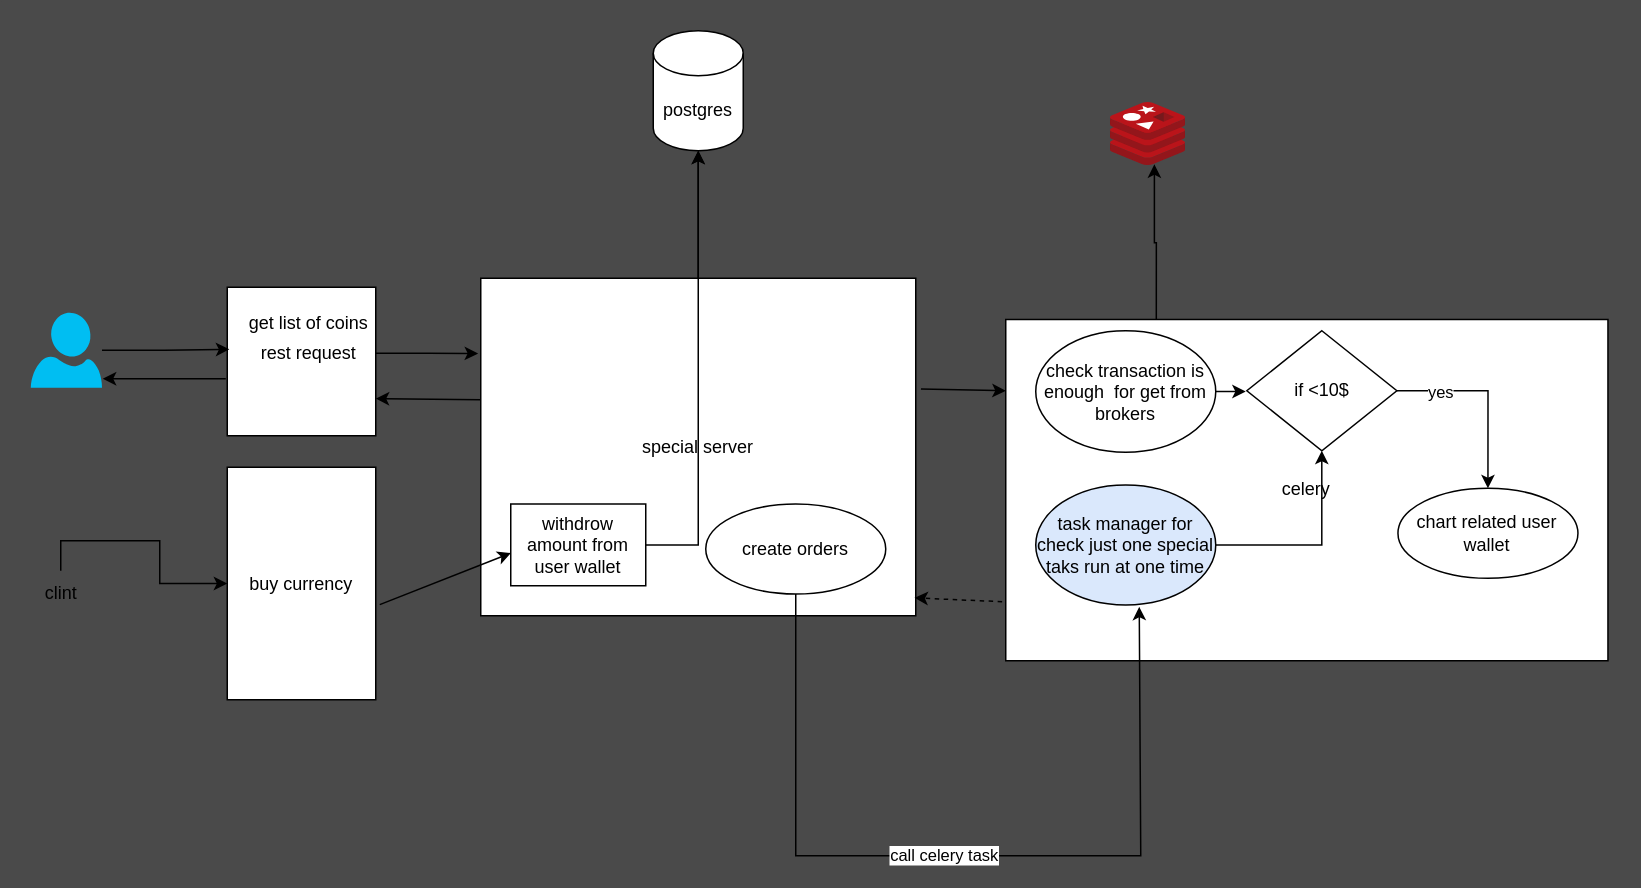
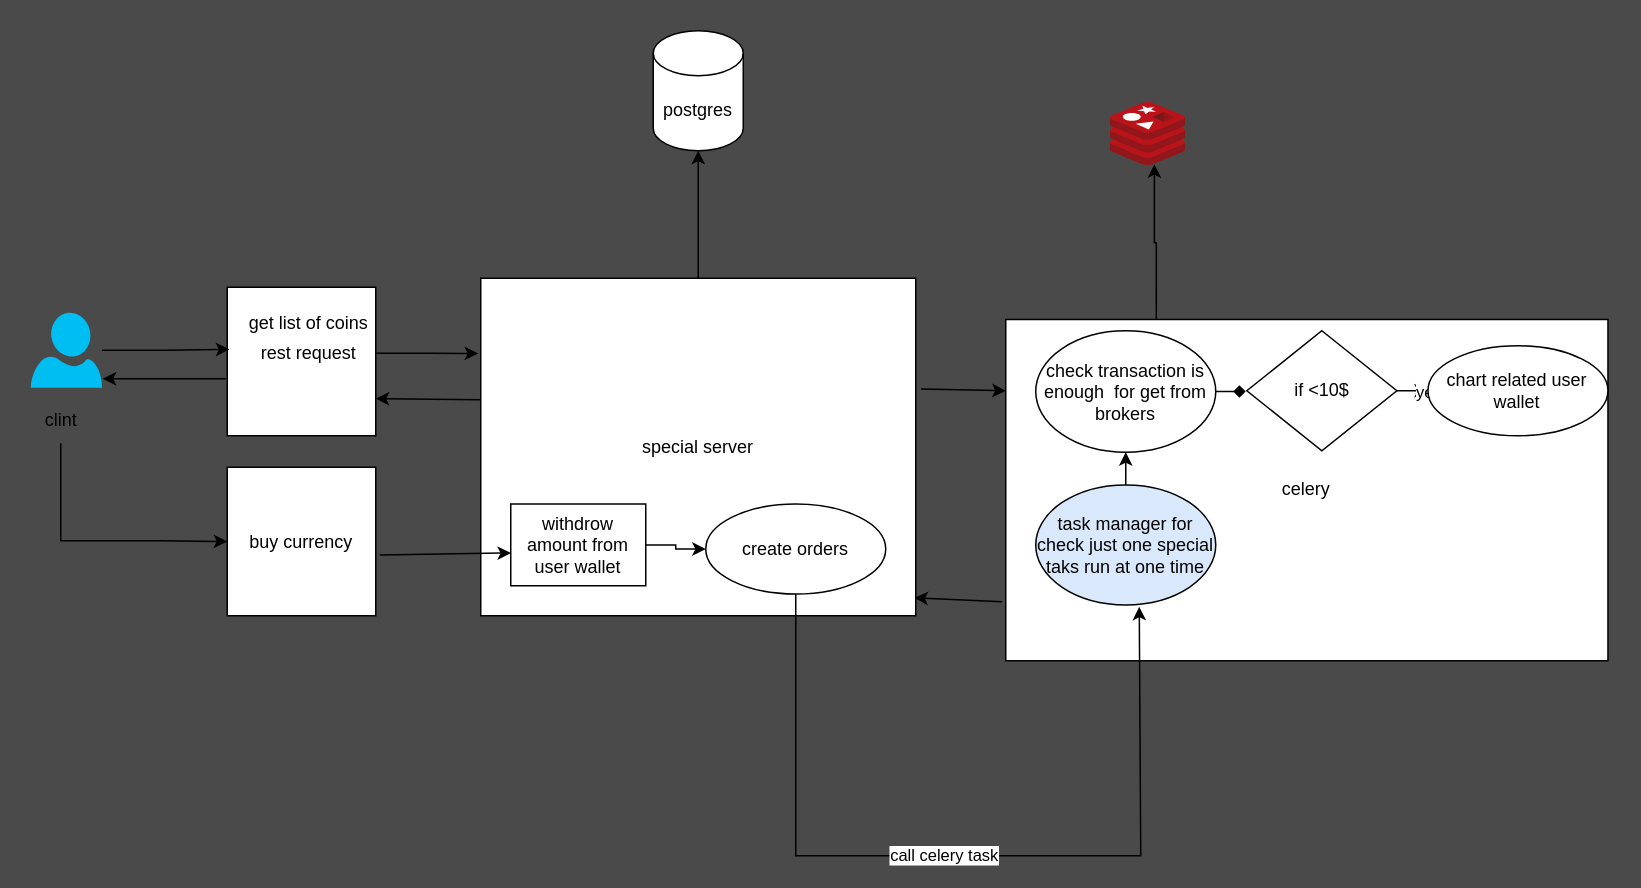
(1234, 392) -> (1233, 392)
(698, 425) -> (682, 549)
(1488, 533) -> (1518, 391)
(1311, 545) -> (1126, 464)
(302, 584) -> (302, 542)
(61, 593) -> (61, 421)
(962, 600) -> (962, 600)
